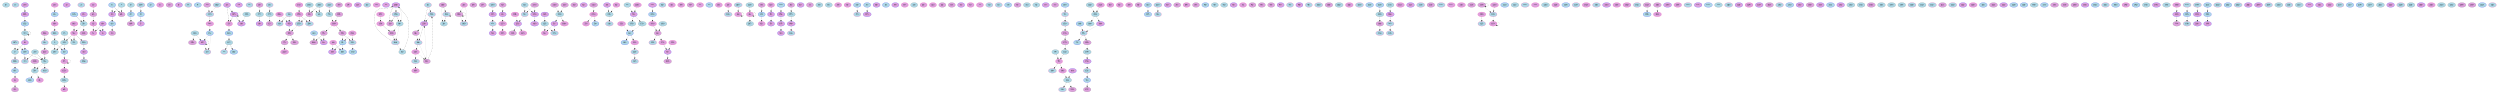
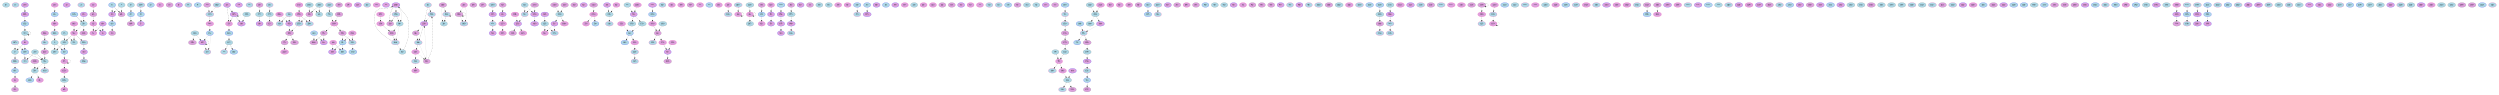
(1487, 9) -> (1482, 9)
